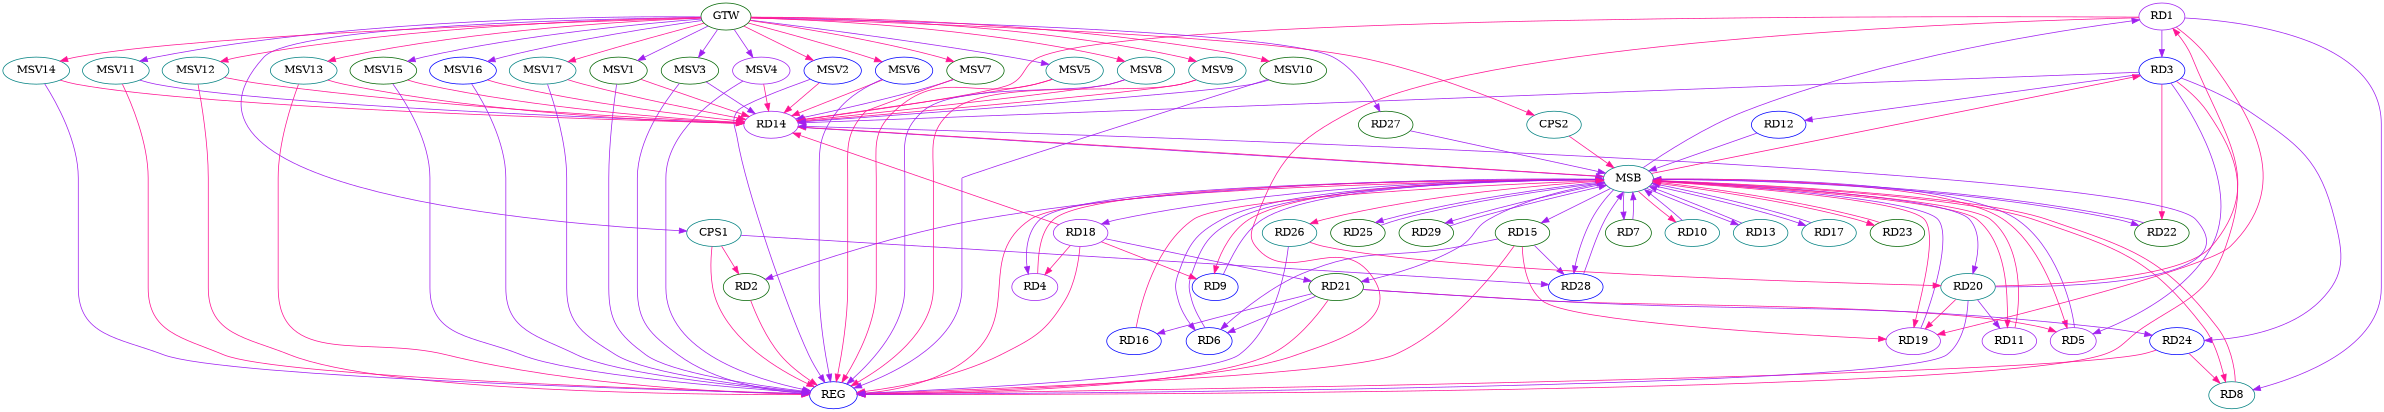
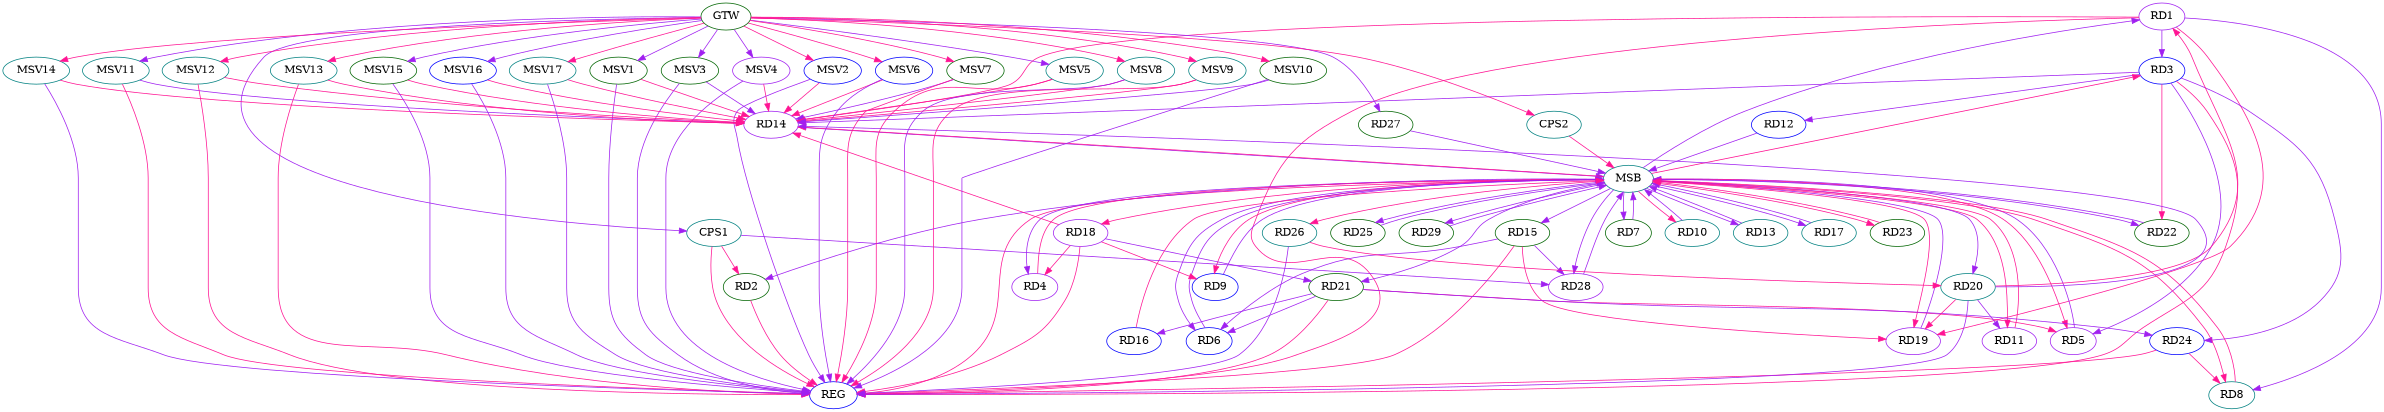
(1293, 194) -> (1293, 194)
(1576, 287) -> (1576, 287)
